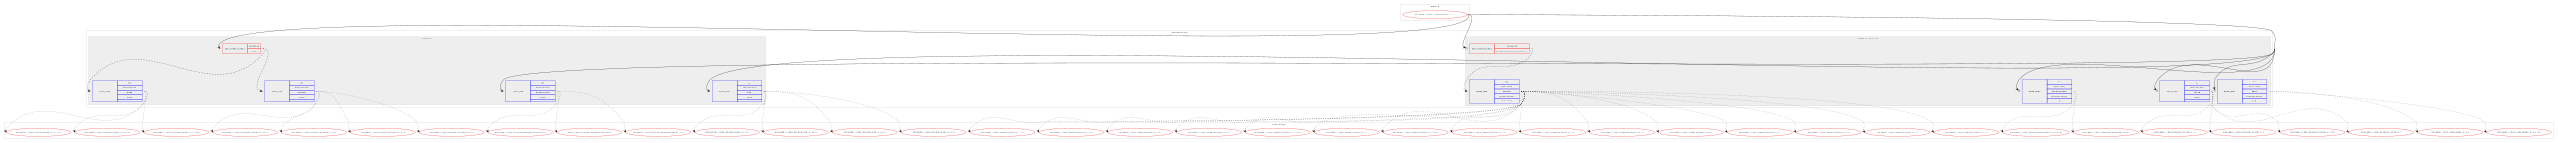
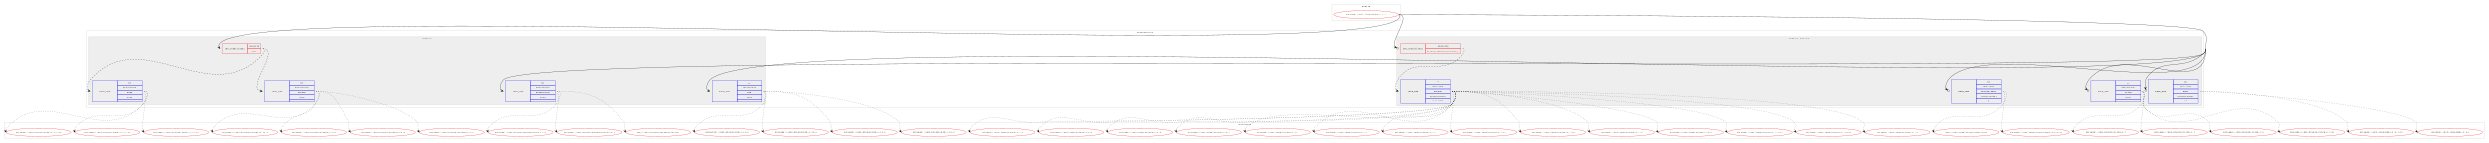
(1347, 132) -> none
(2106, 132) -> (1966, 132)
